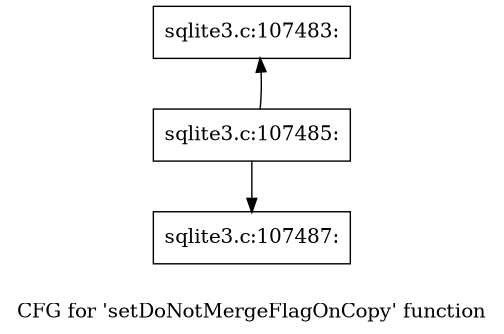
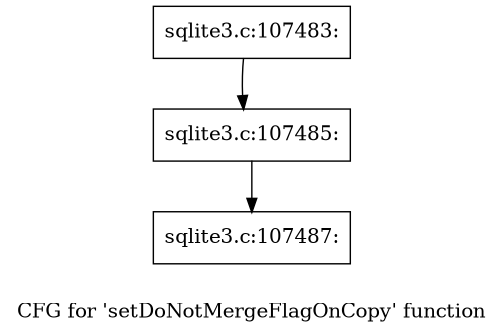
(261, 91) -> (242, 77)
